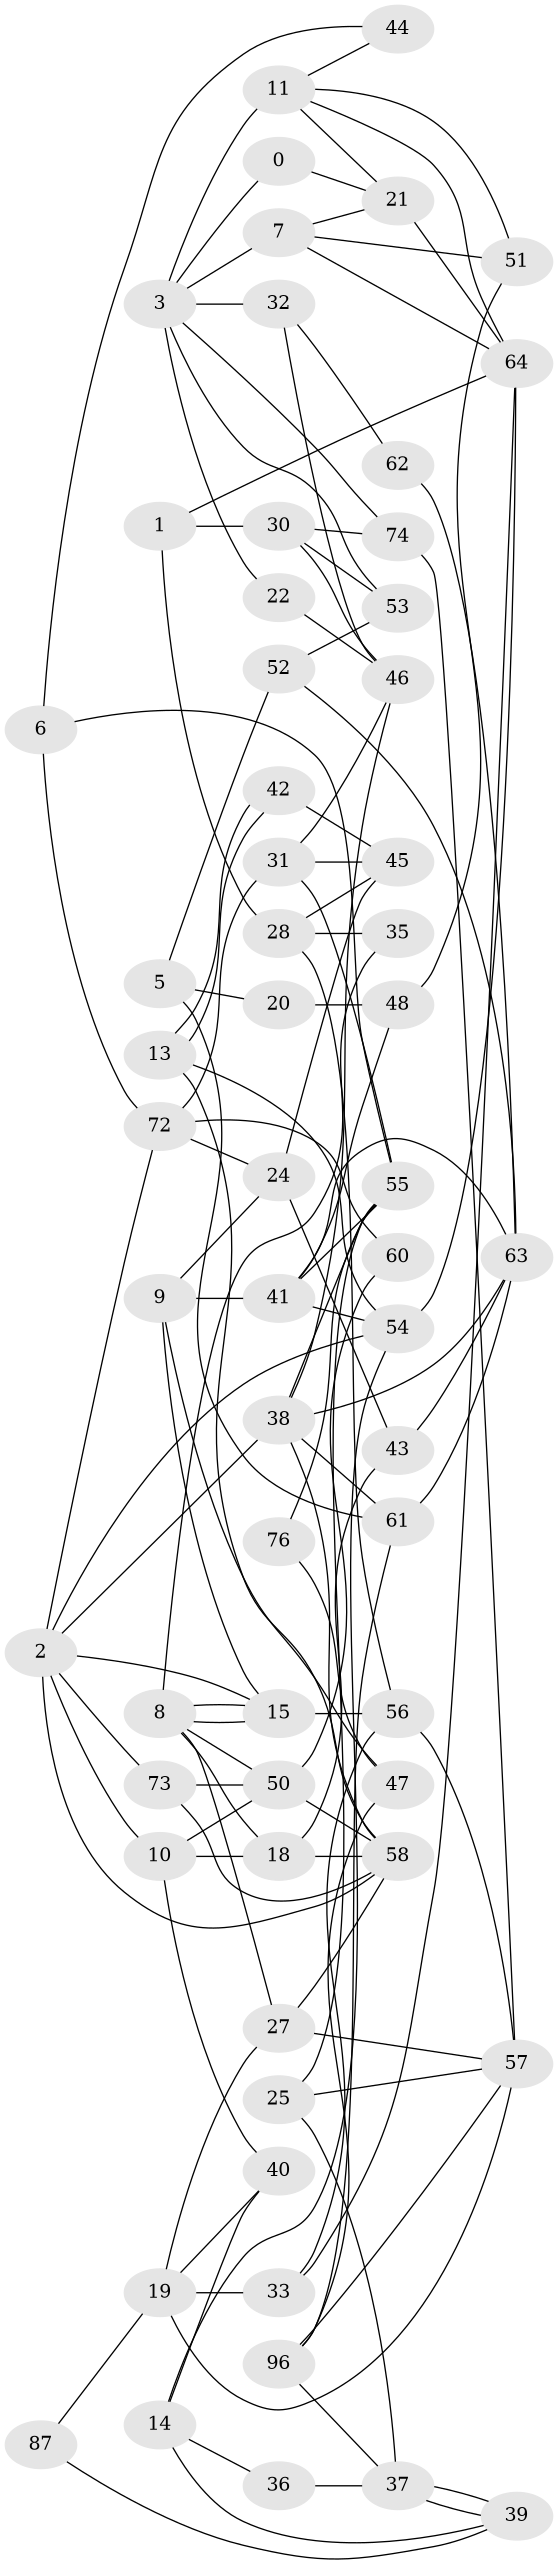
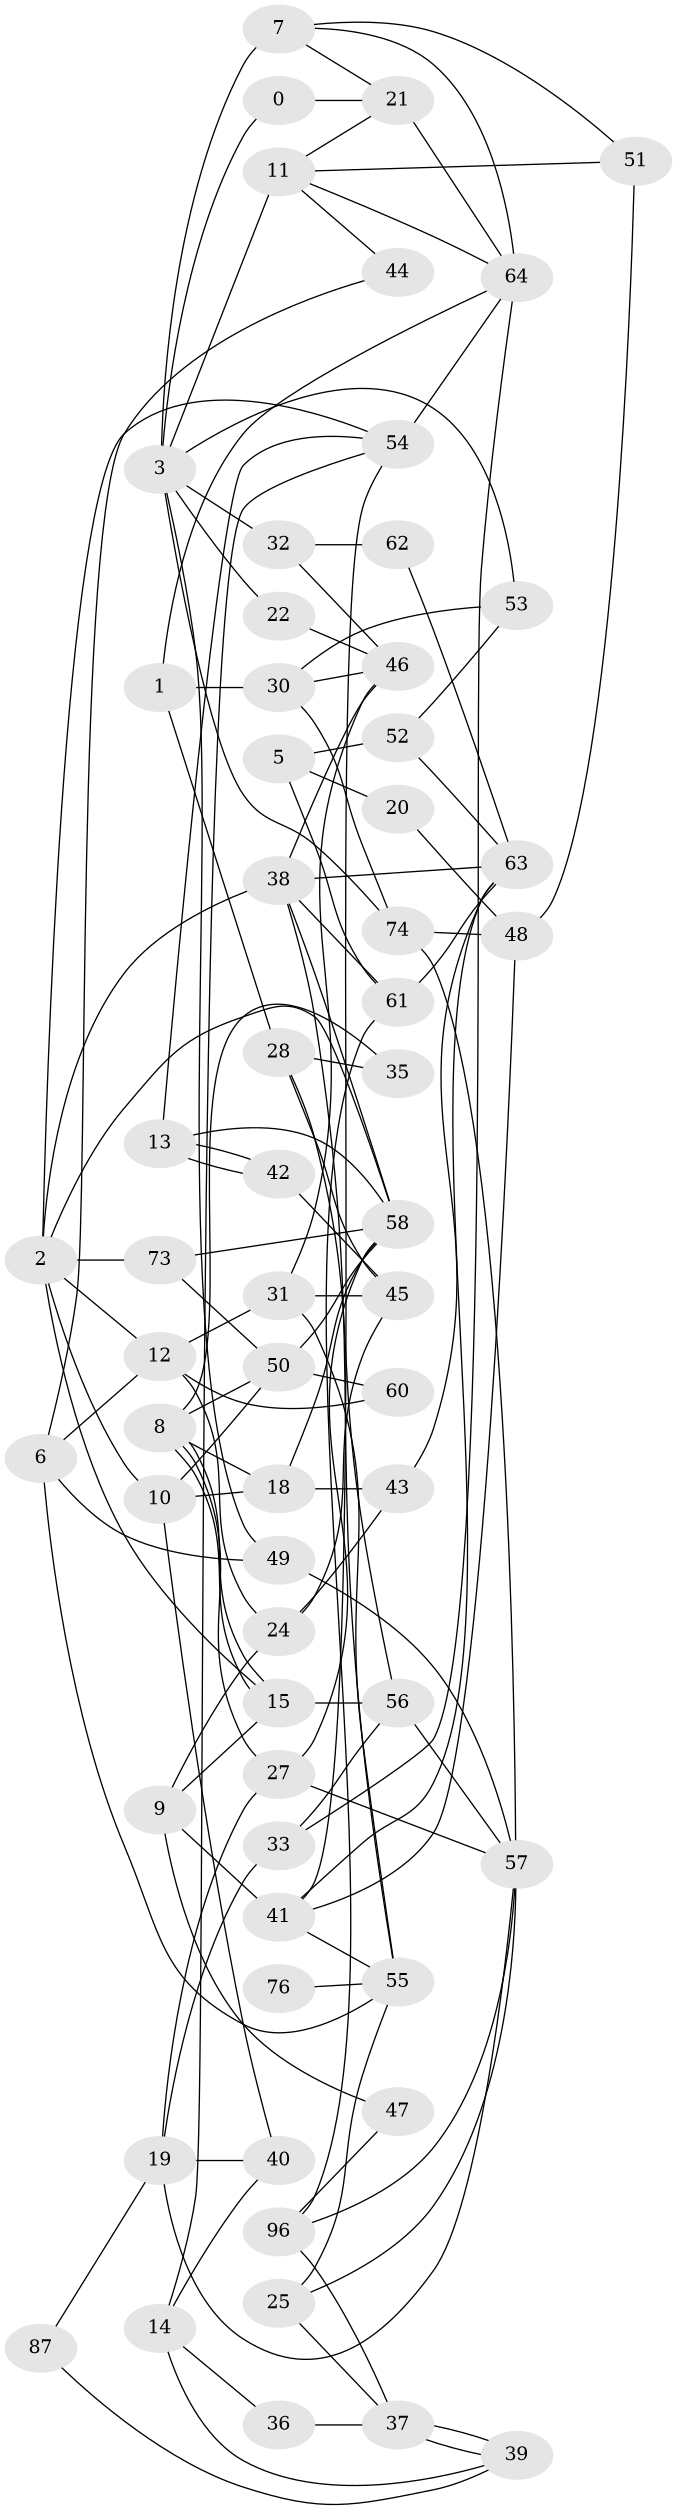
none -> (447, 933)
(160, 1127) -> (160, 1357)
none -> (279, 1560)
(337, 1664) -> none
